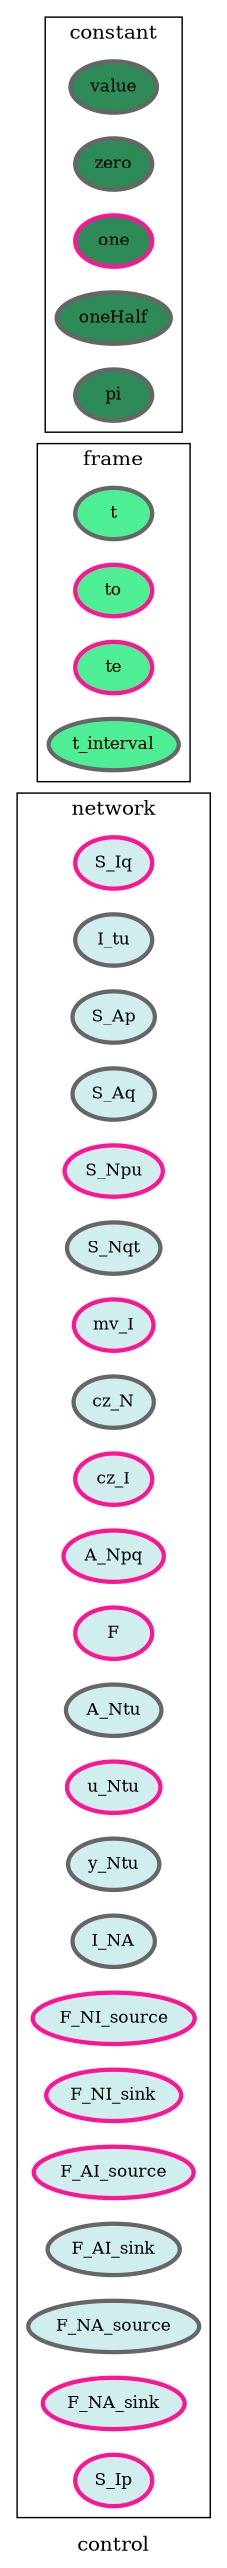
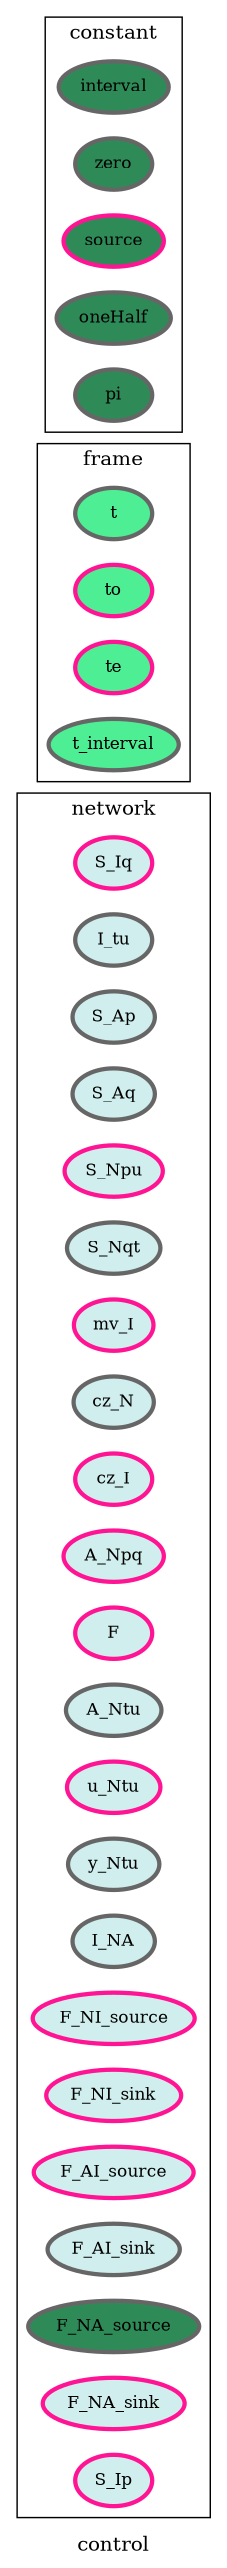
(114, 87) -> (114, 87)
(114, 241) -> (114, 241)
(114, 2326) -> (114, 2326)
